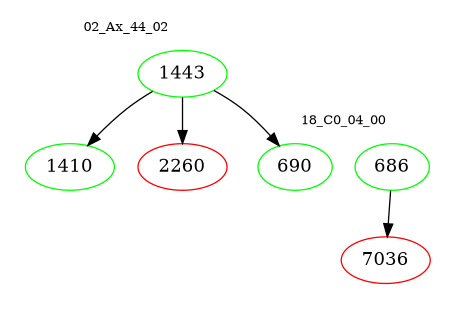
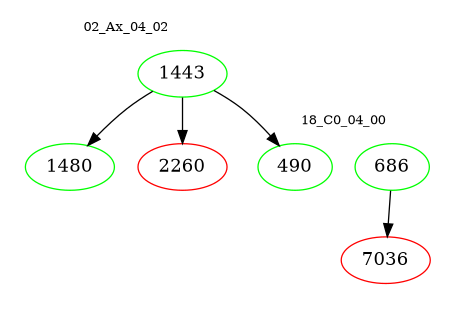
(126, 28) -> (126, 28)
(70, 167) -> (70, 167)
(295, 167) -> (295, 167)
